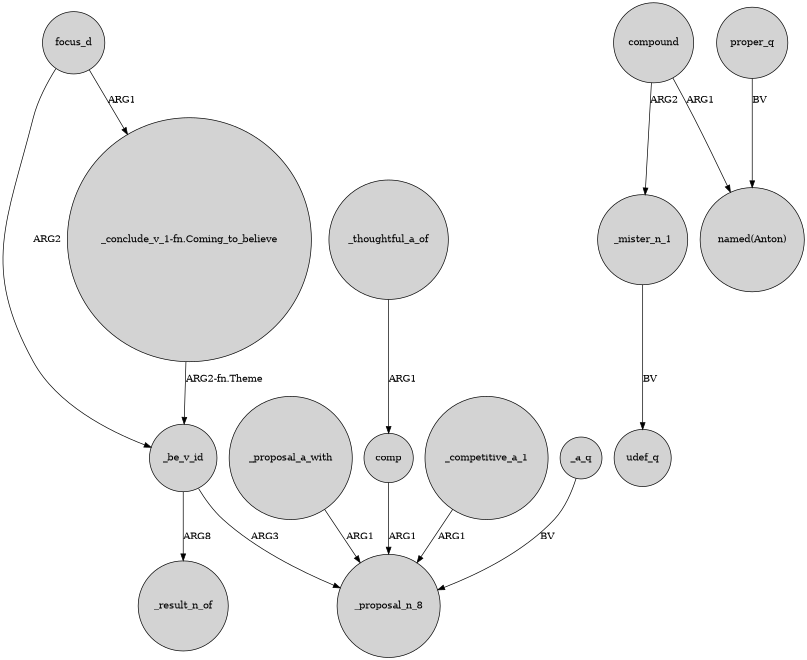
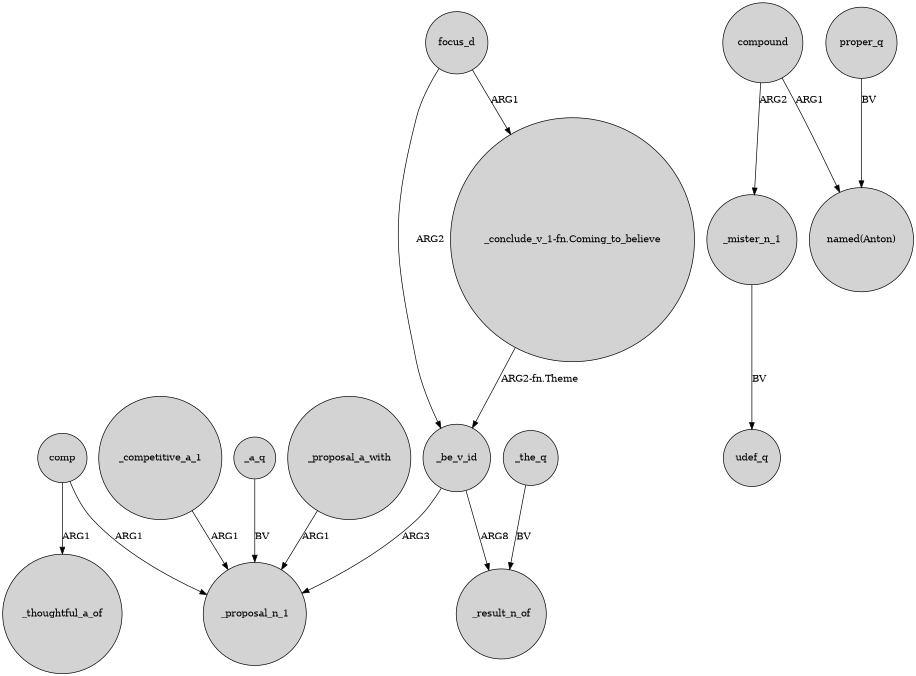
(389, 363) -> (62, 515)
none -> (531, 458)
(389, 606) -> (255, 614)
